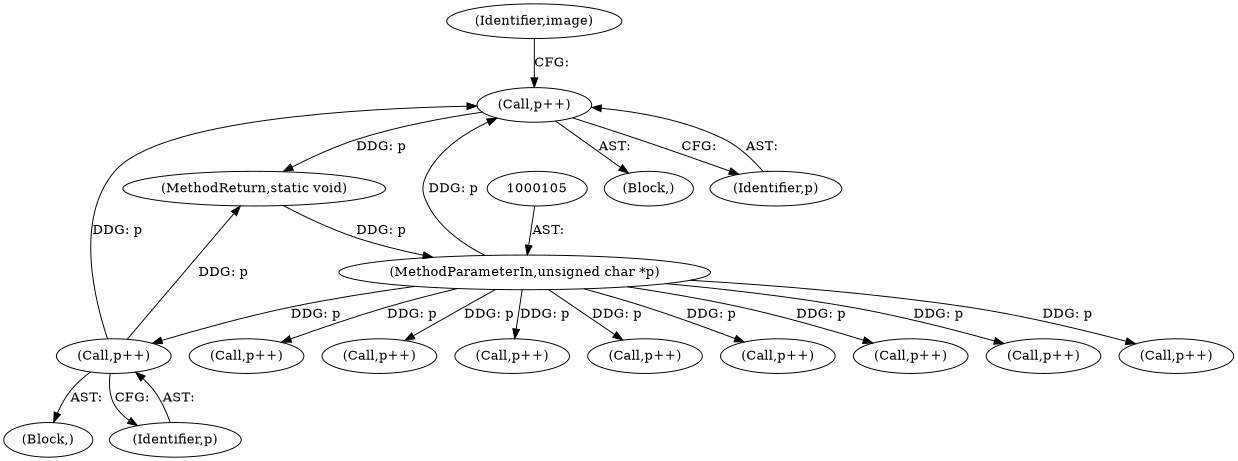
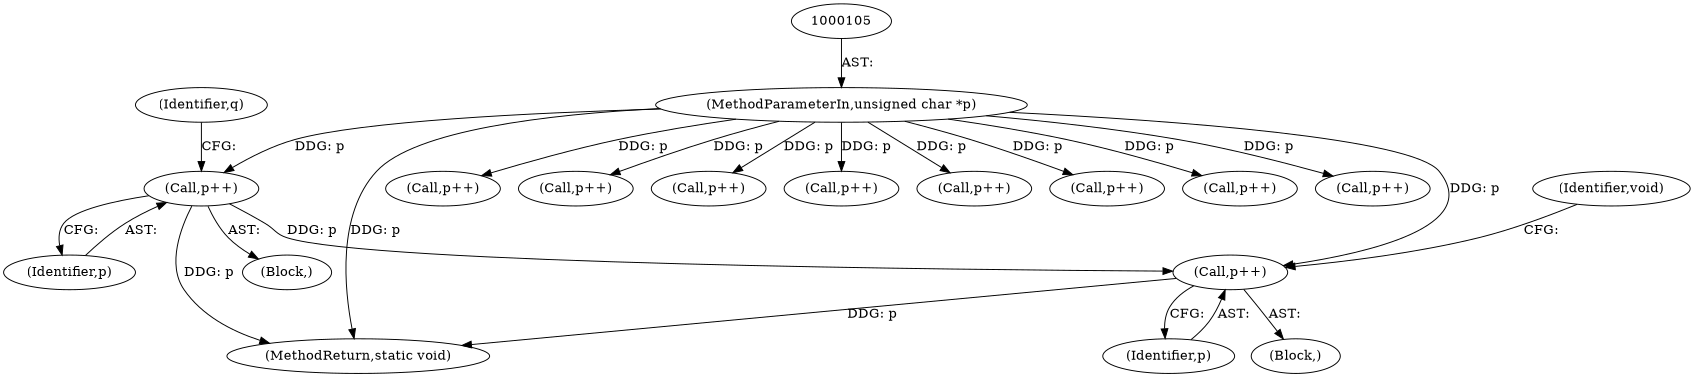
(534, 21) -> (1611, 189)
none -> (201, 105)
(351, 236) -> (433, 141)
